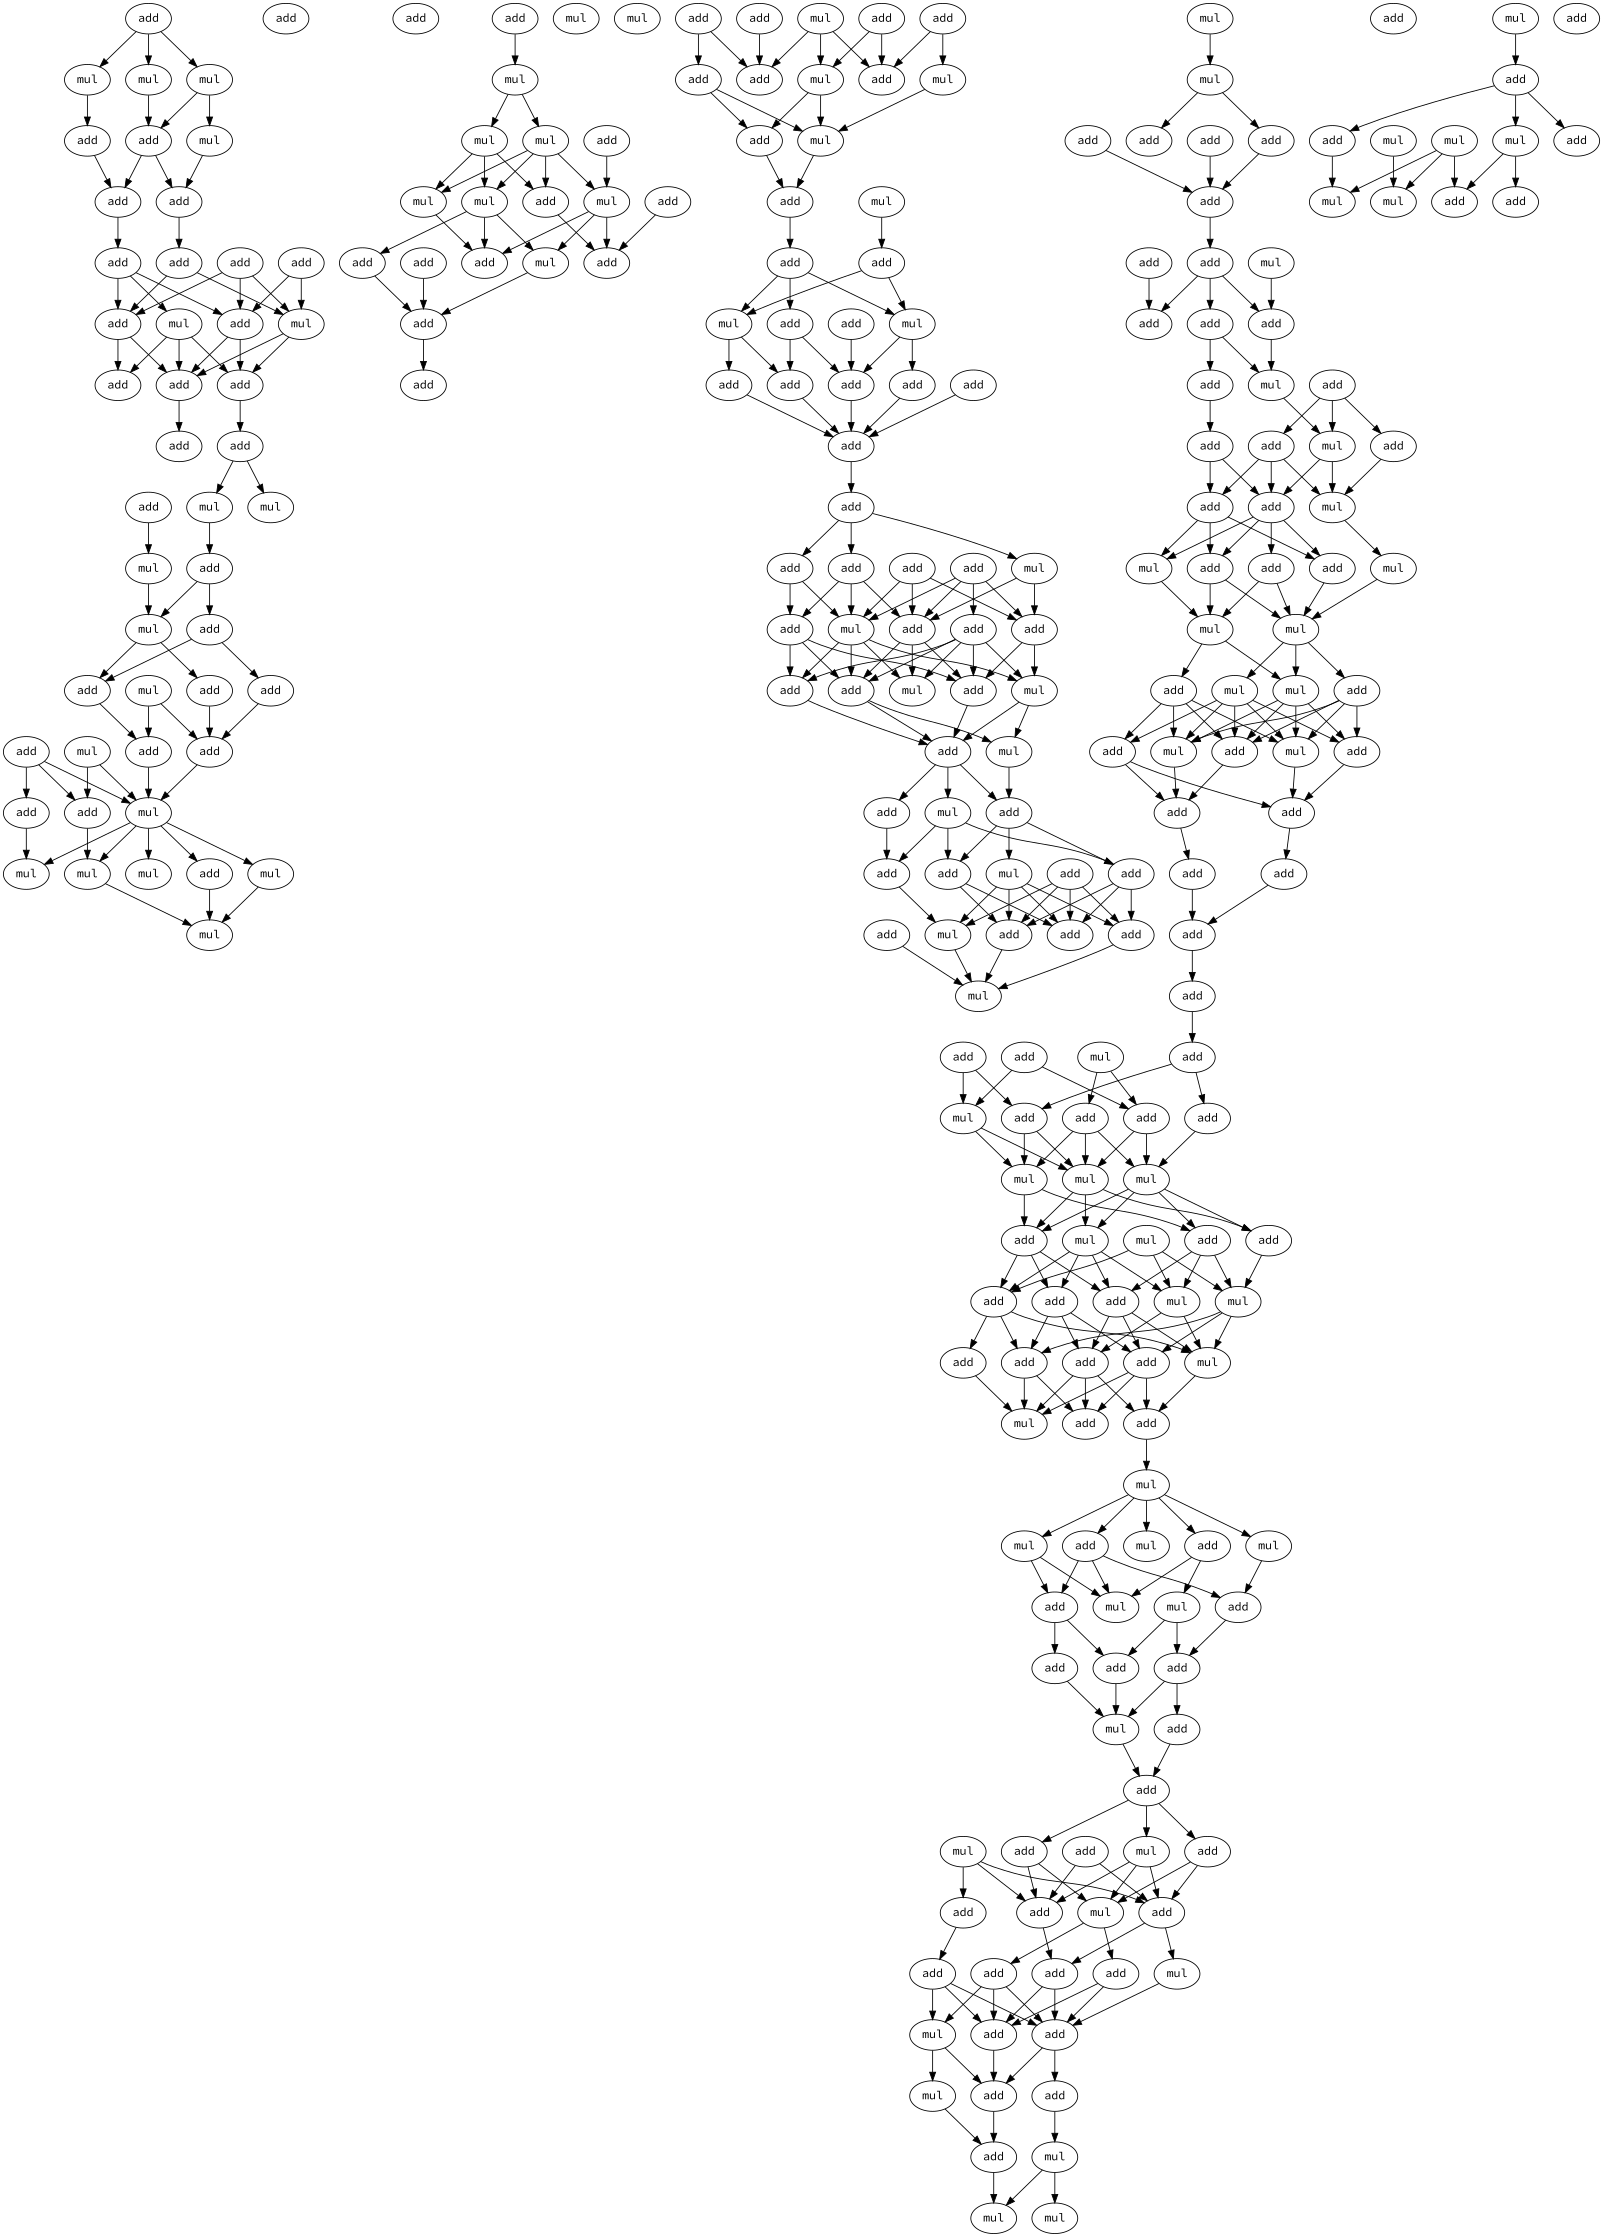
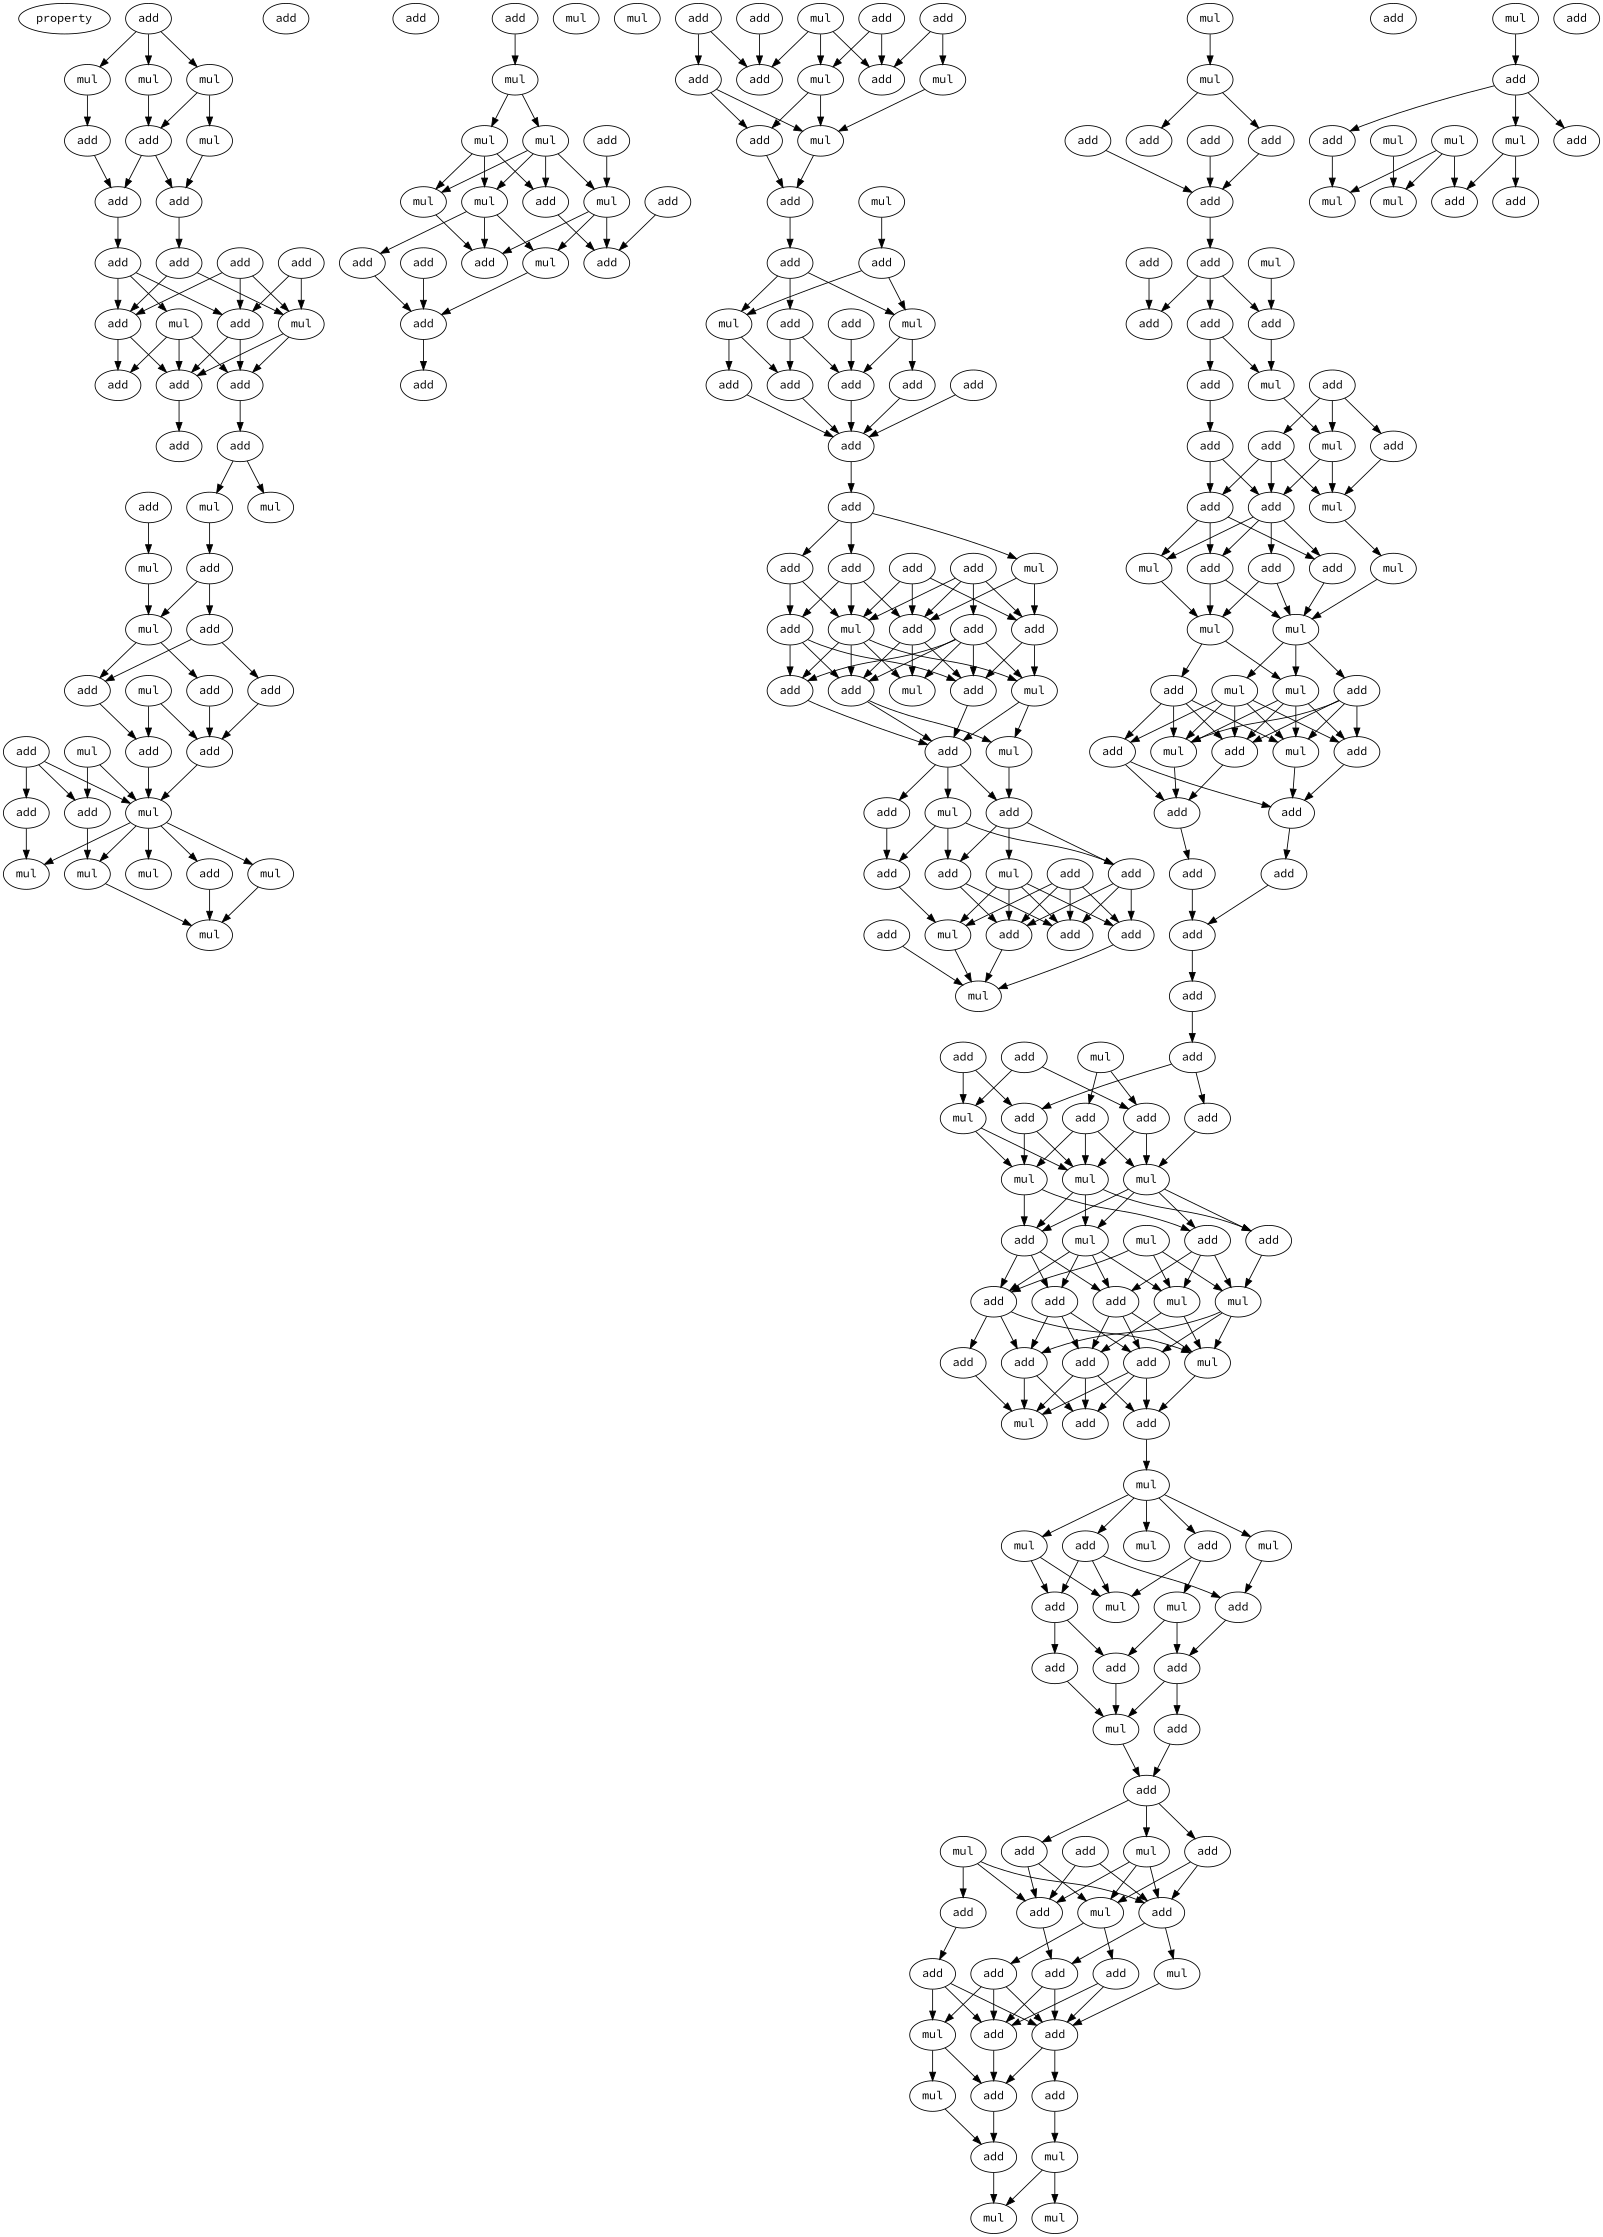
none -> (64, 19)
